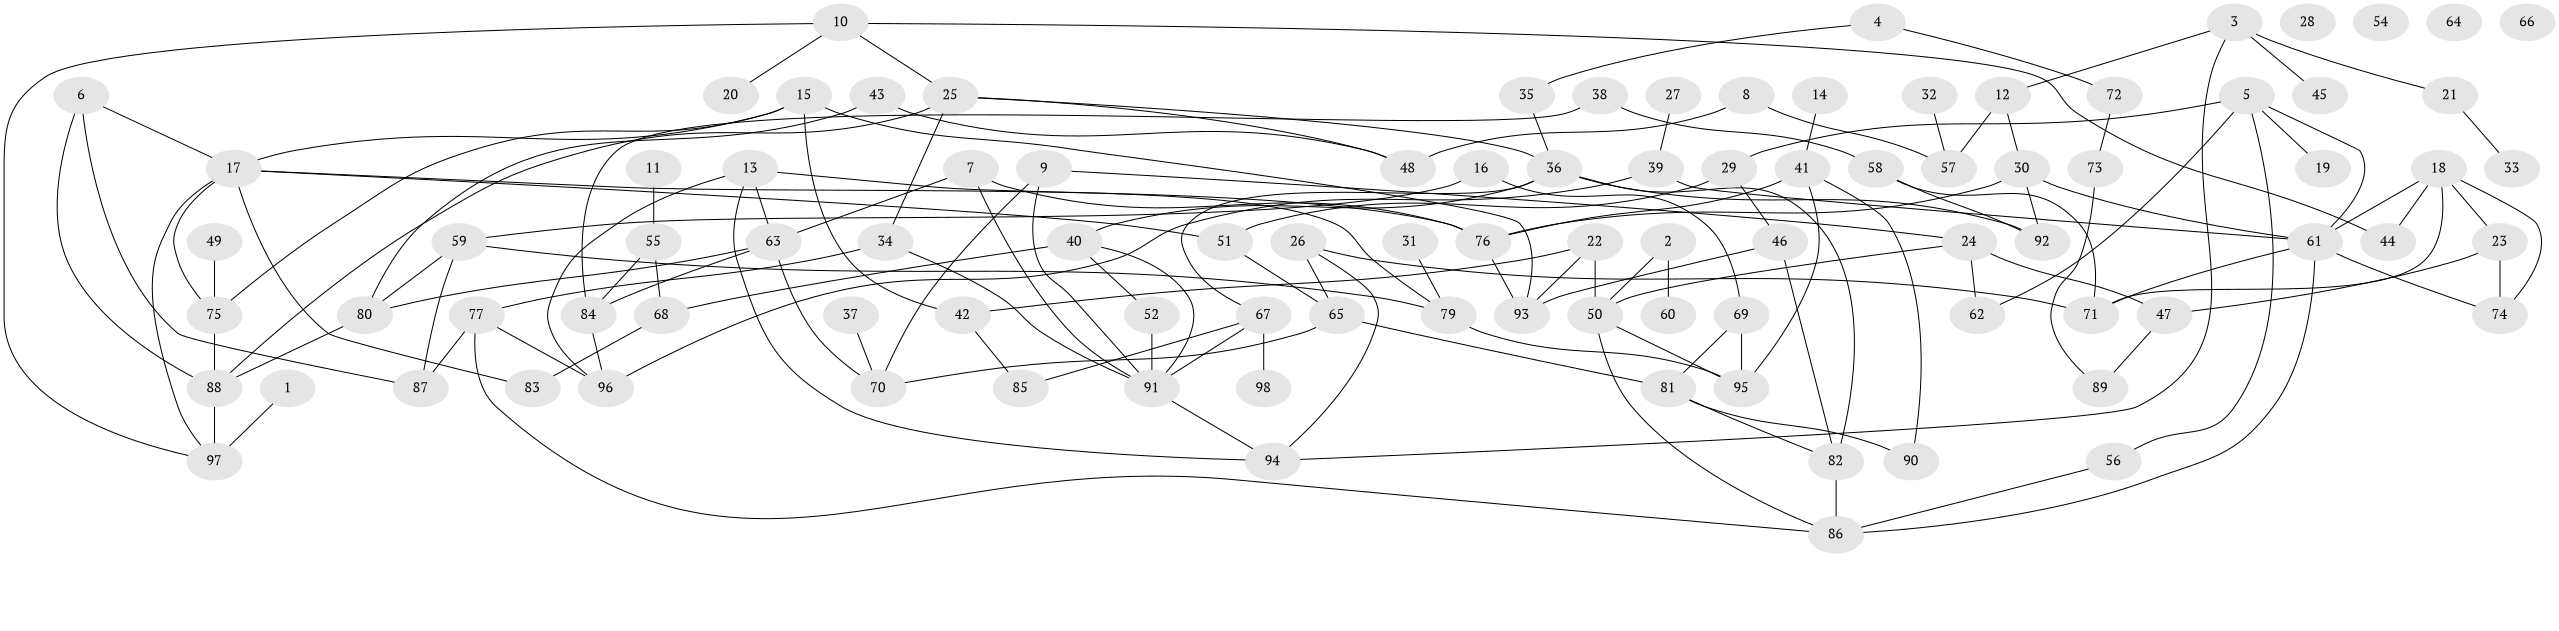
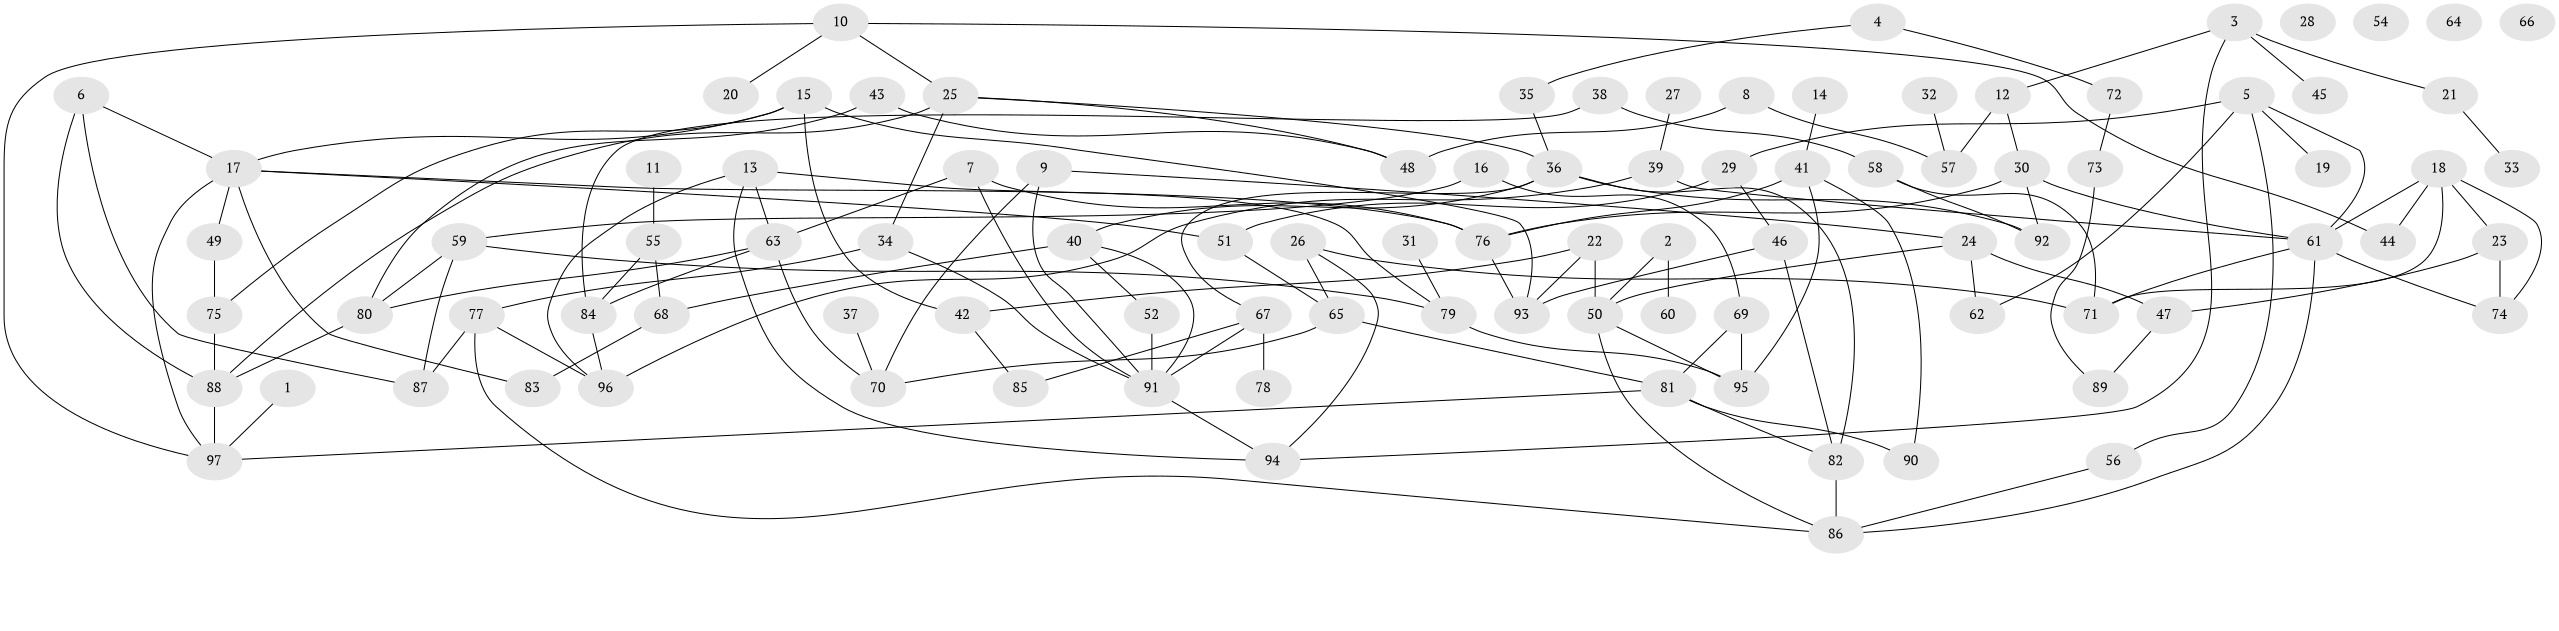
(174, 236) -> (224, 205)
(1264, 388) -> (1264, 388)
none -> (941, 425)
